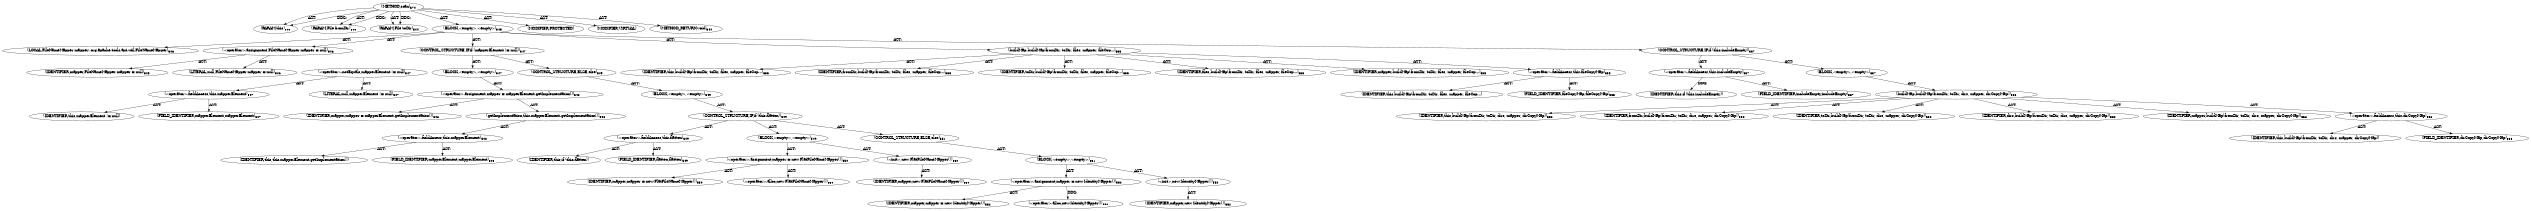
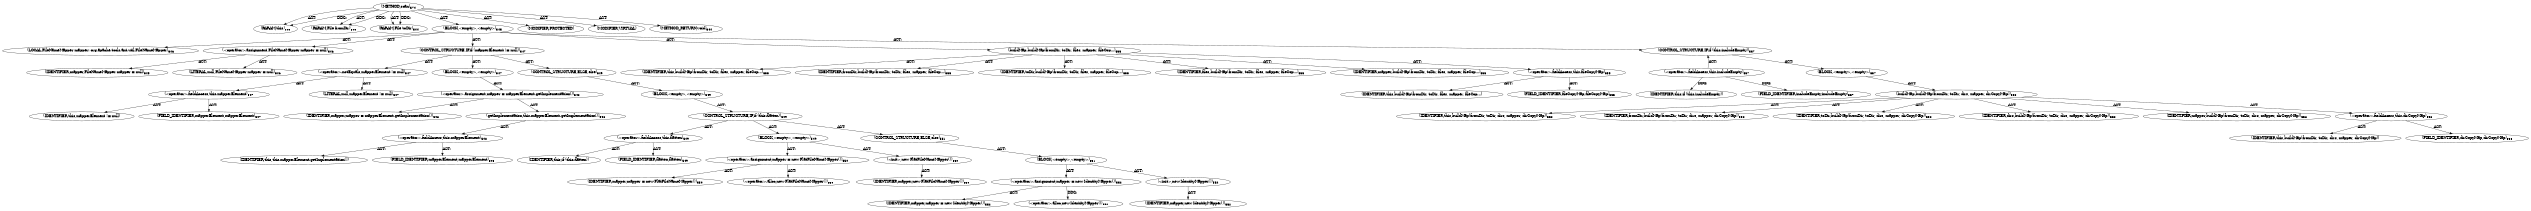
none -> (420, 61)
(1699, 61) -> (1709, 63)
(1767, 84) -> (1767, 84)
